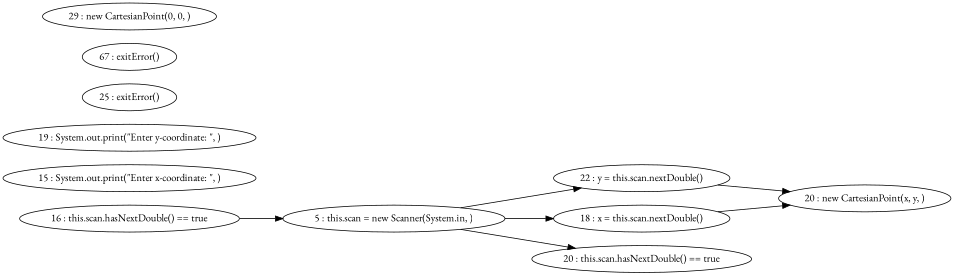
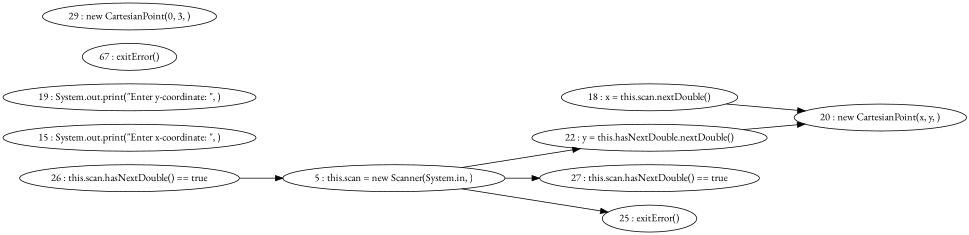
(130, 16) -> (130, 16)
(642, 178) -> (650, 138)
(130, 219) -> (130, 178)
(525, 219) -> (531, 200)
(642, 259) -> (650, 178)
